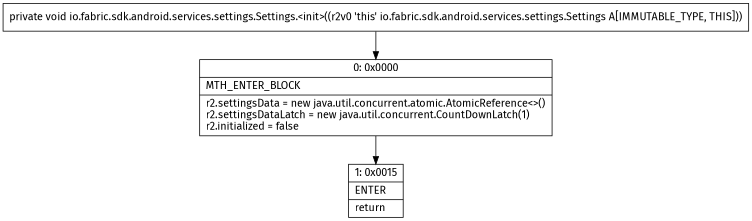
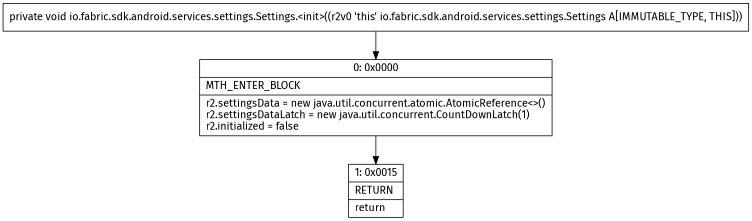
(370, 190) -> (374, 190)
